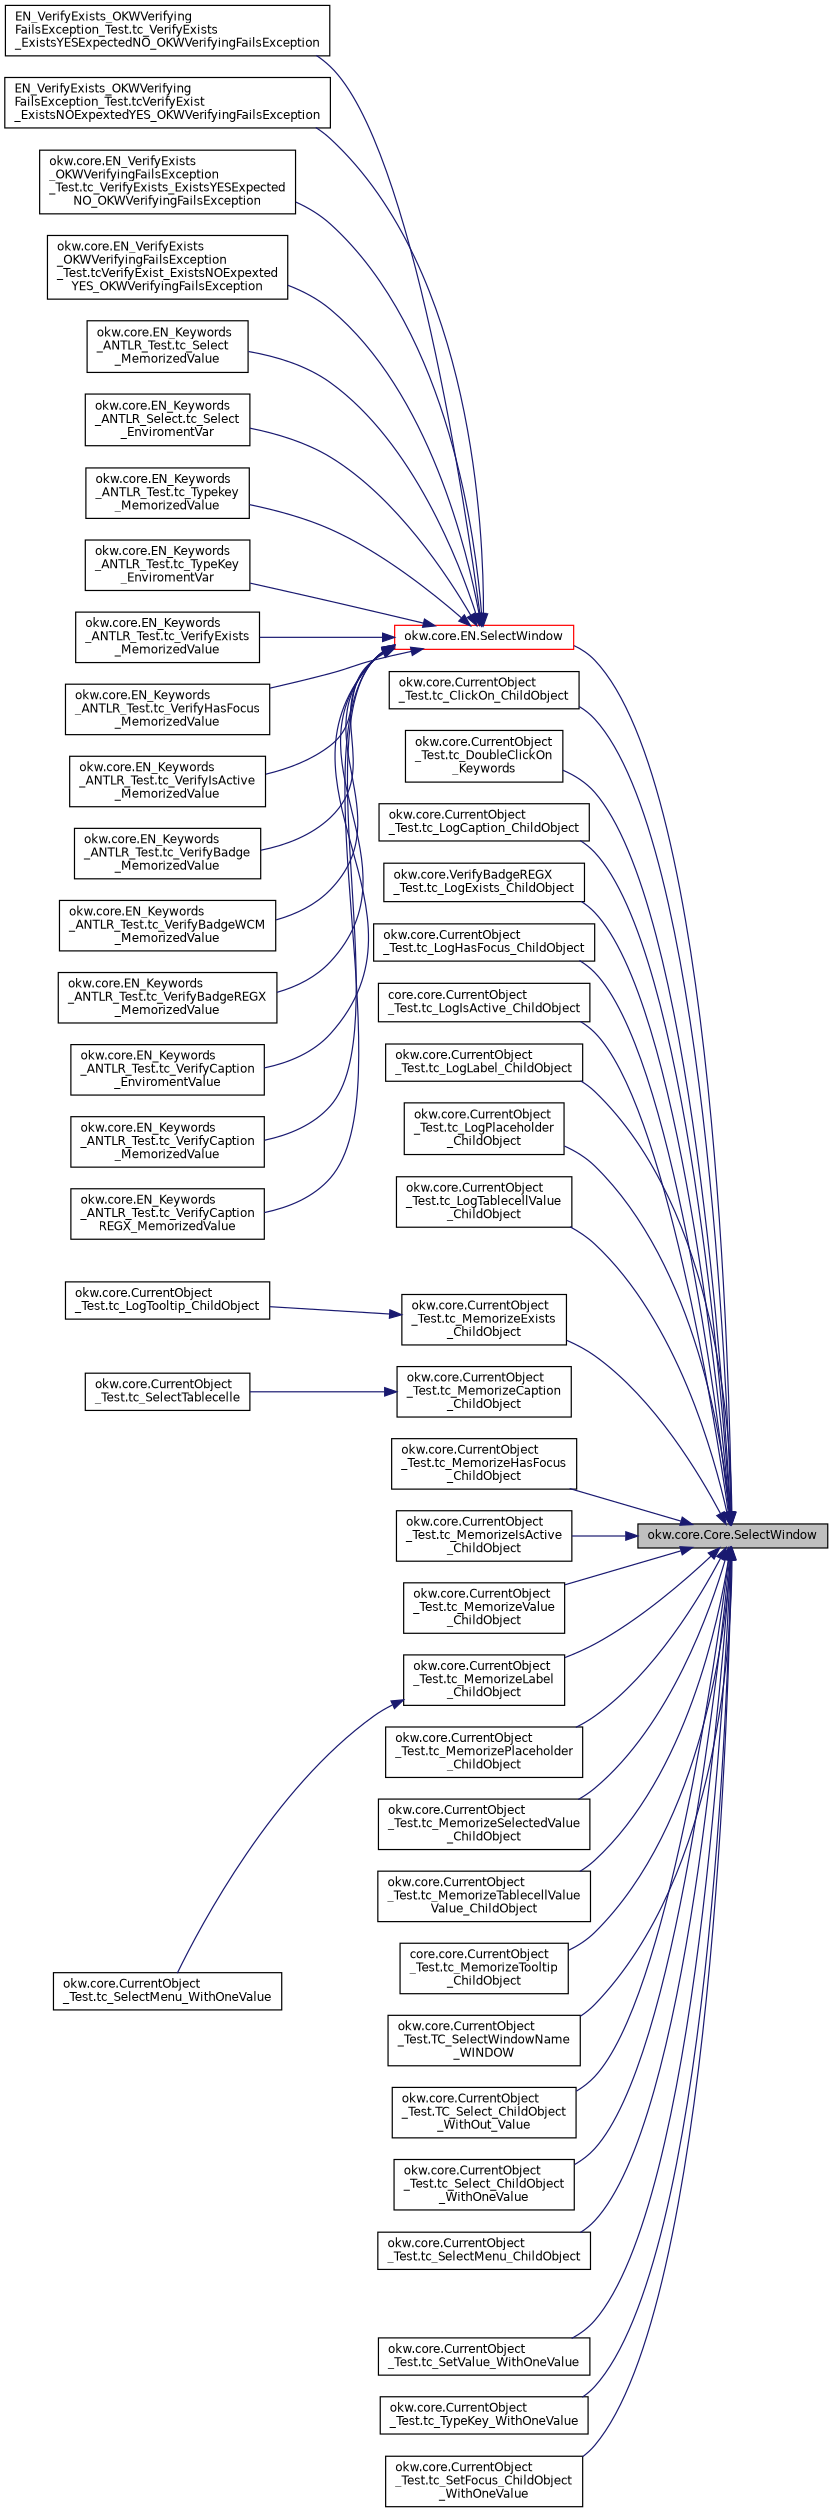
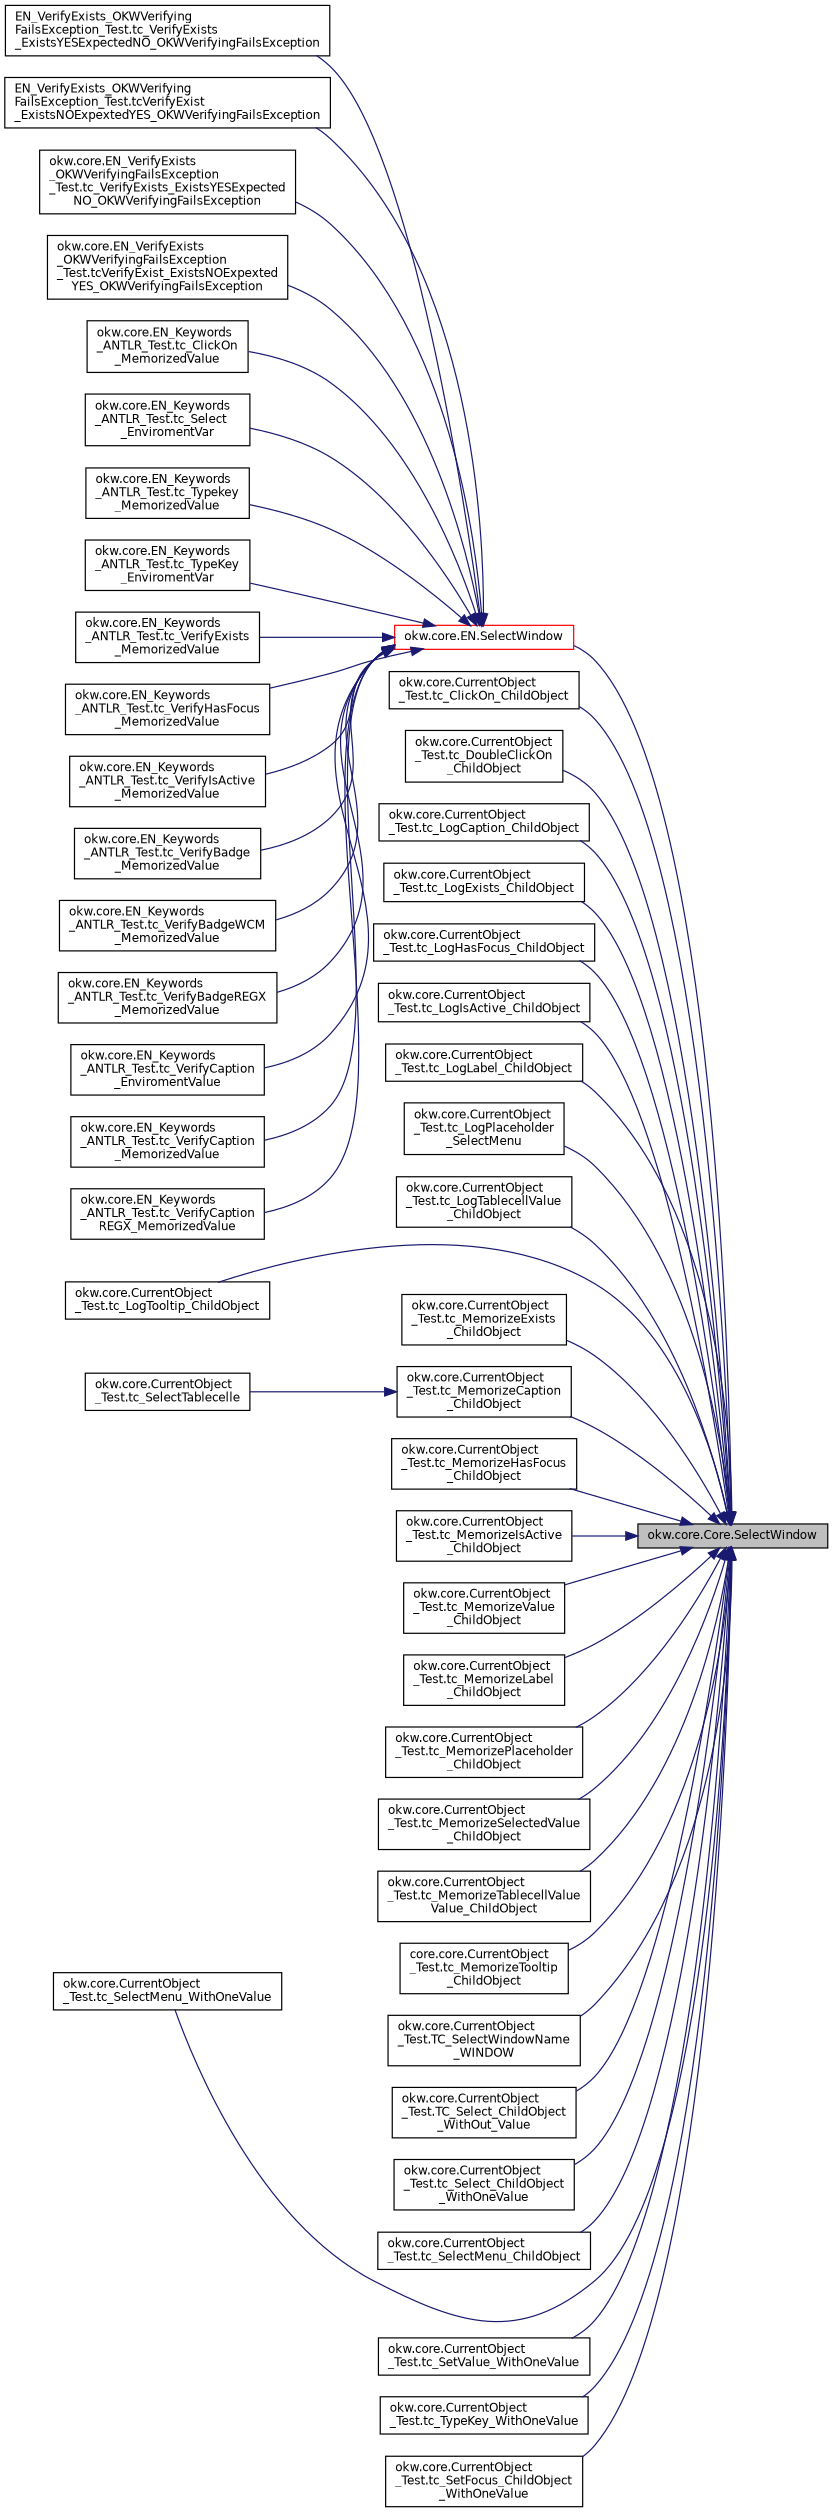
(168, 347) -> (168, 347)
(168, 420) -> (168, 420)
(484, 756) -> (484, 756)
(484, 882) -> (484, 882)
(484, 1003) -> (484, 1003)
(484, 1129) -> (484, 1129)
(330, 1310) -> (541, 1261)
none -> (645, 1460)
(268, 1825) -> (622, 2242)
